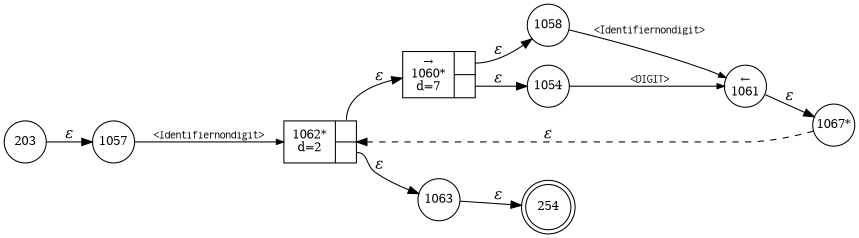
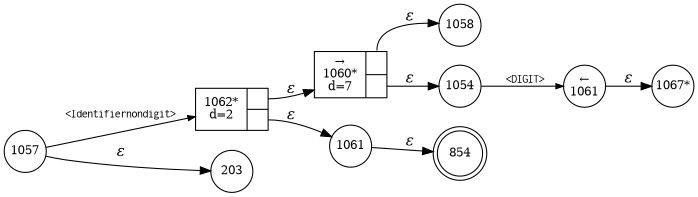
(645, 50) -> none
(64, 142) -> (123, 166)
(591, 142) -> none
(439, 200) -> (351, 146)
(548, 207) -> (460, 154)
